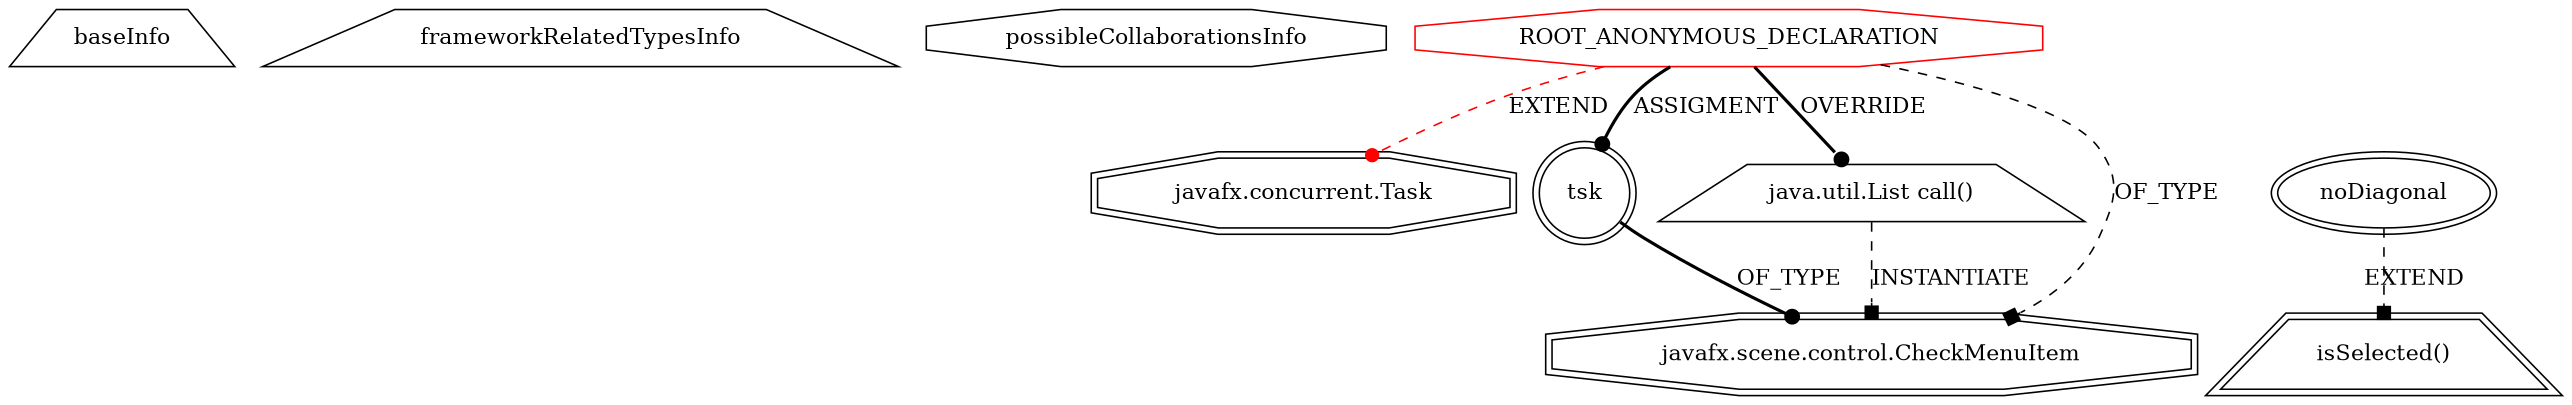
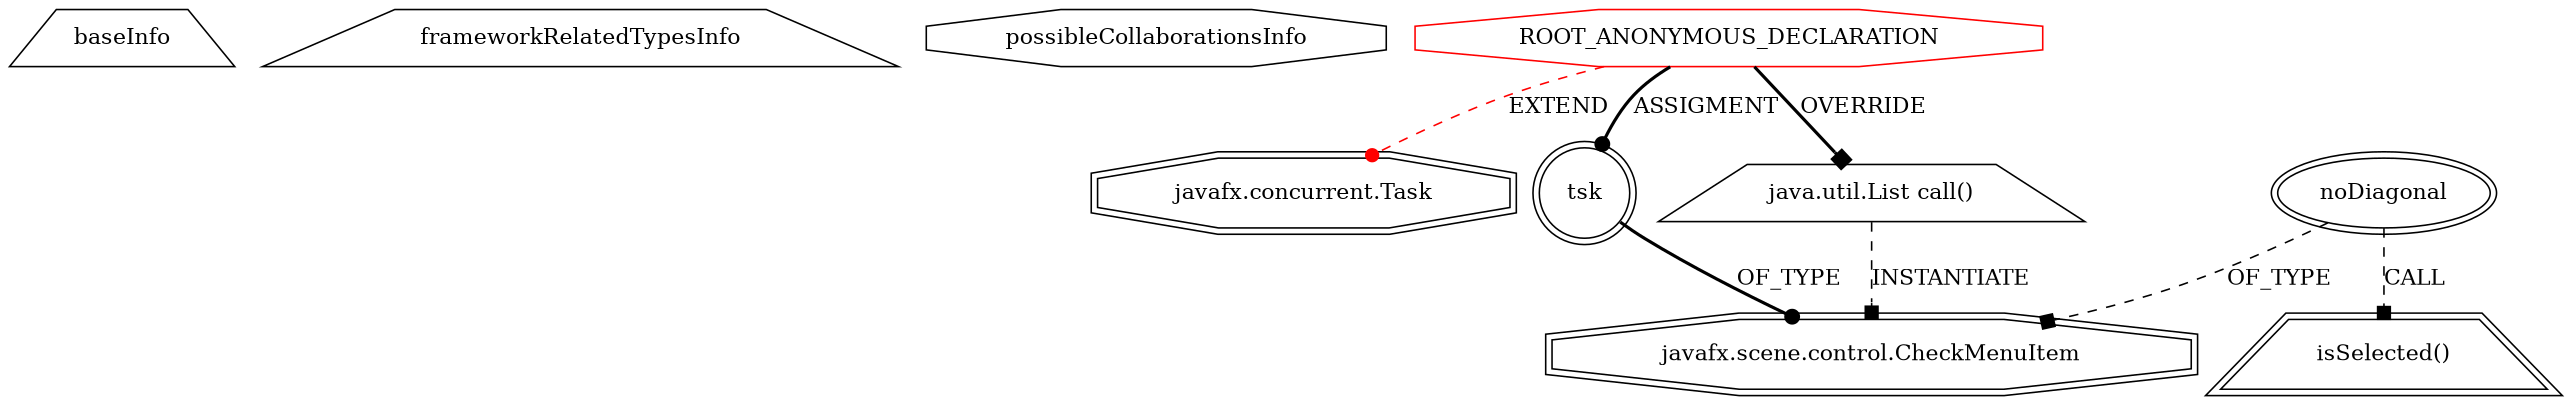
(1795, 110) -> (1795, 110)
(2088, 137) -> (2196, 280)
(2415, 279) -> (2415, 279)
